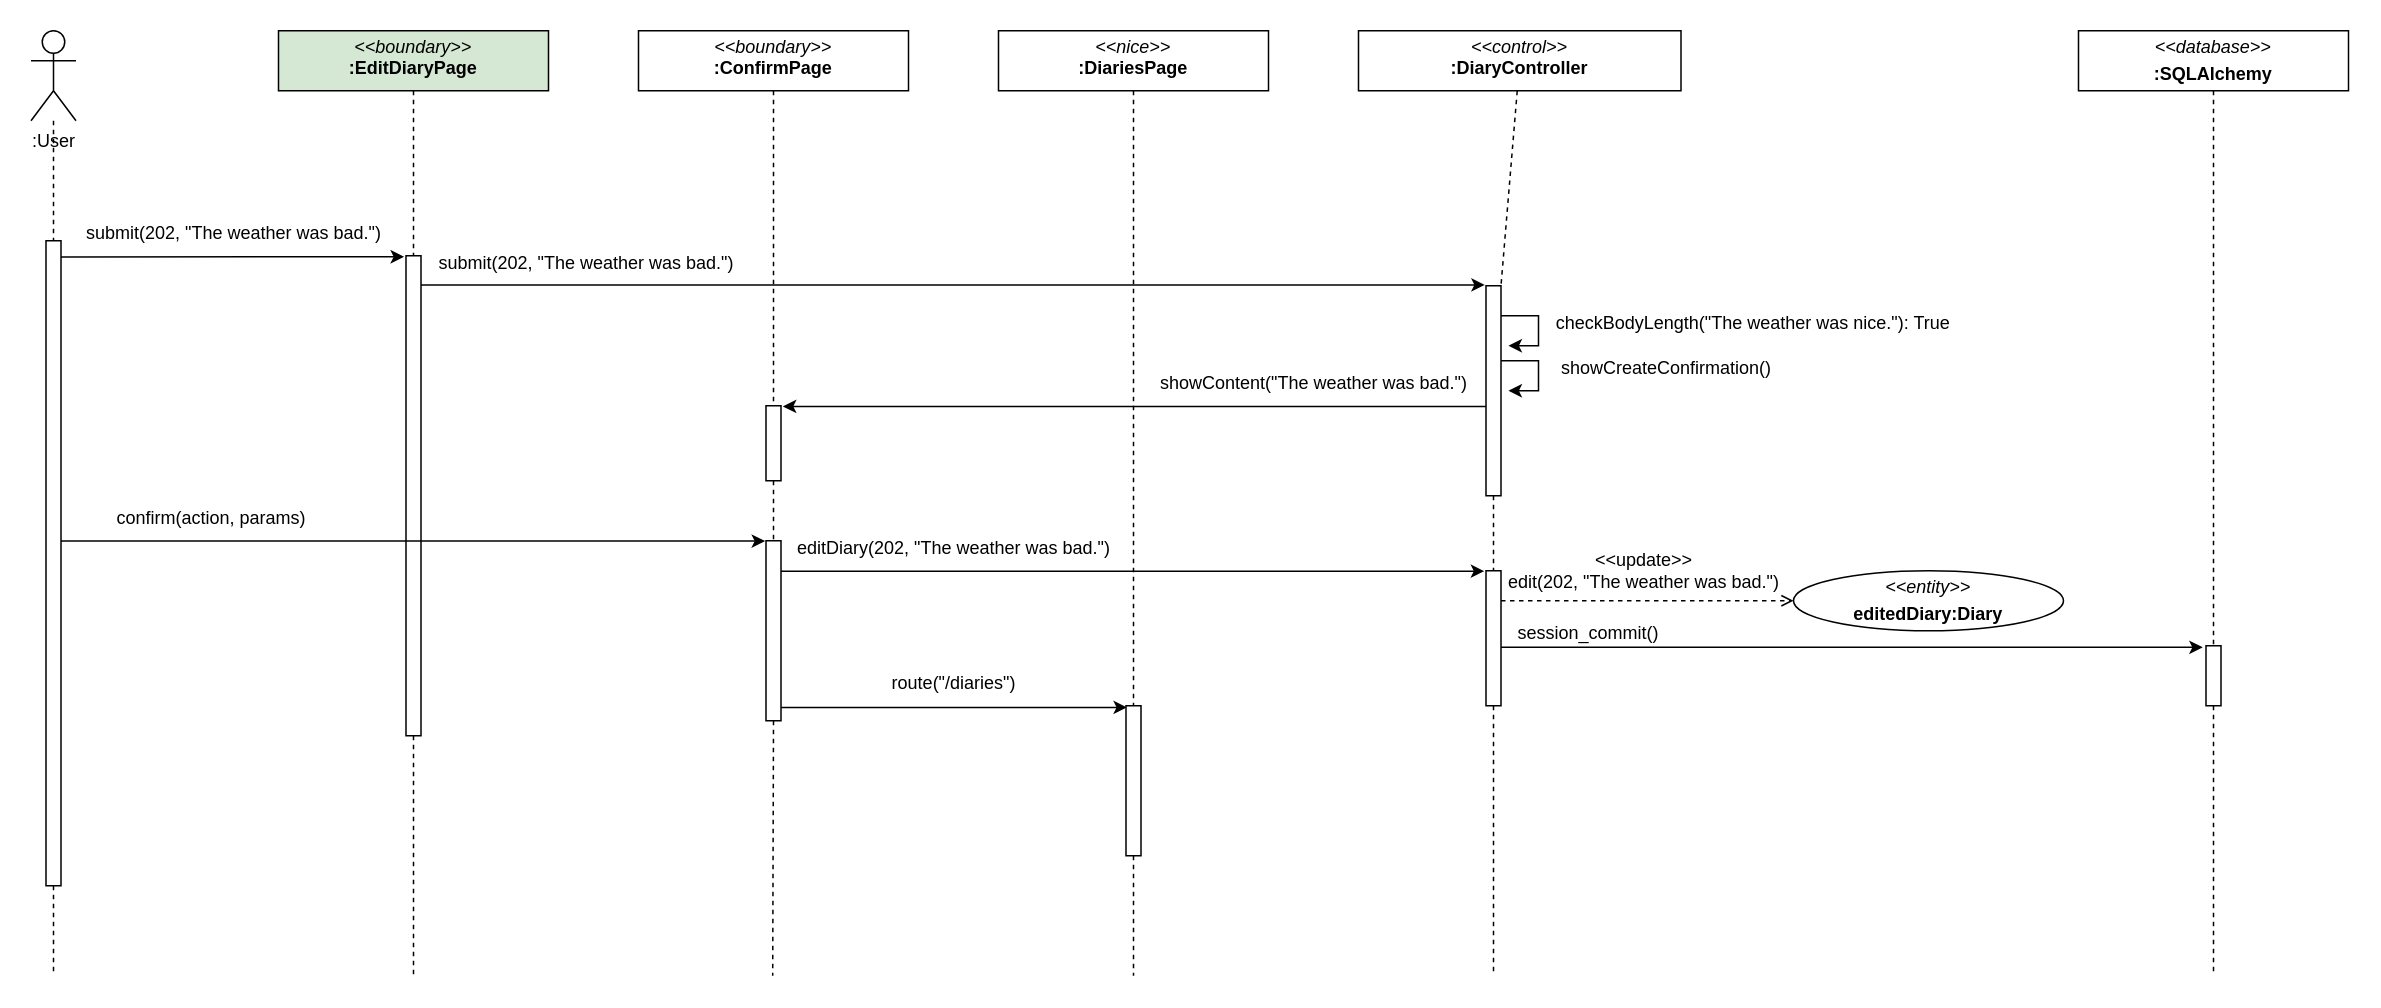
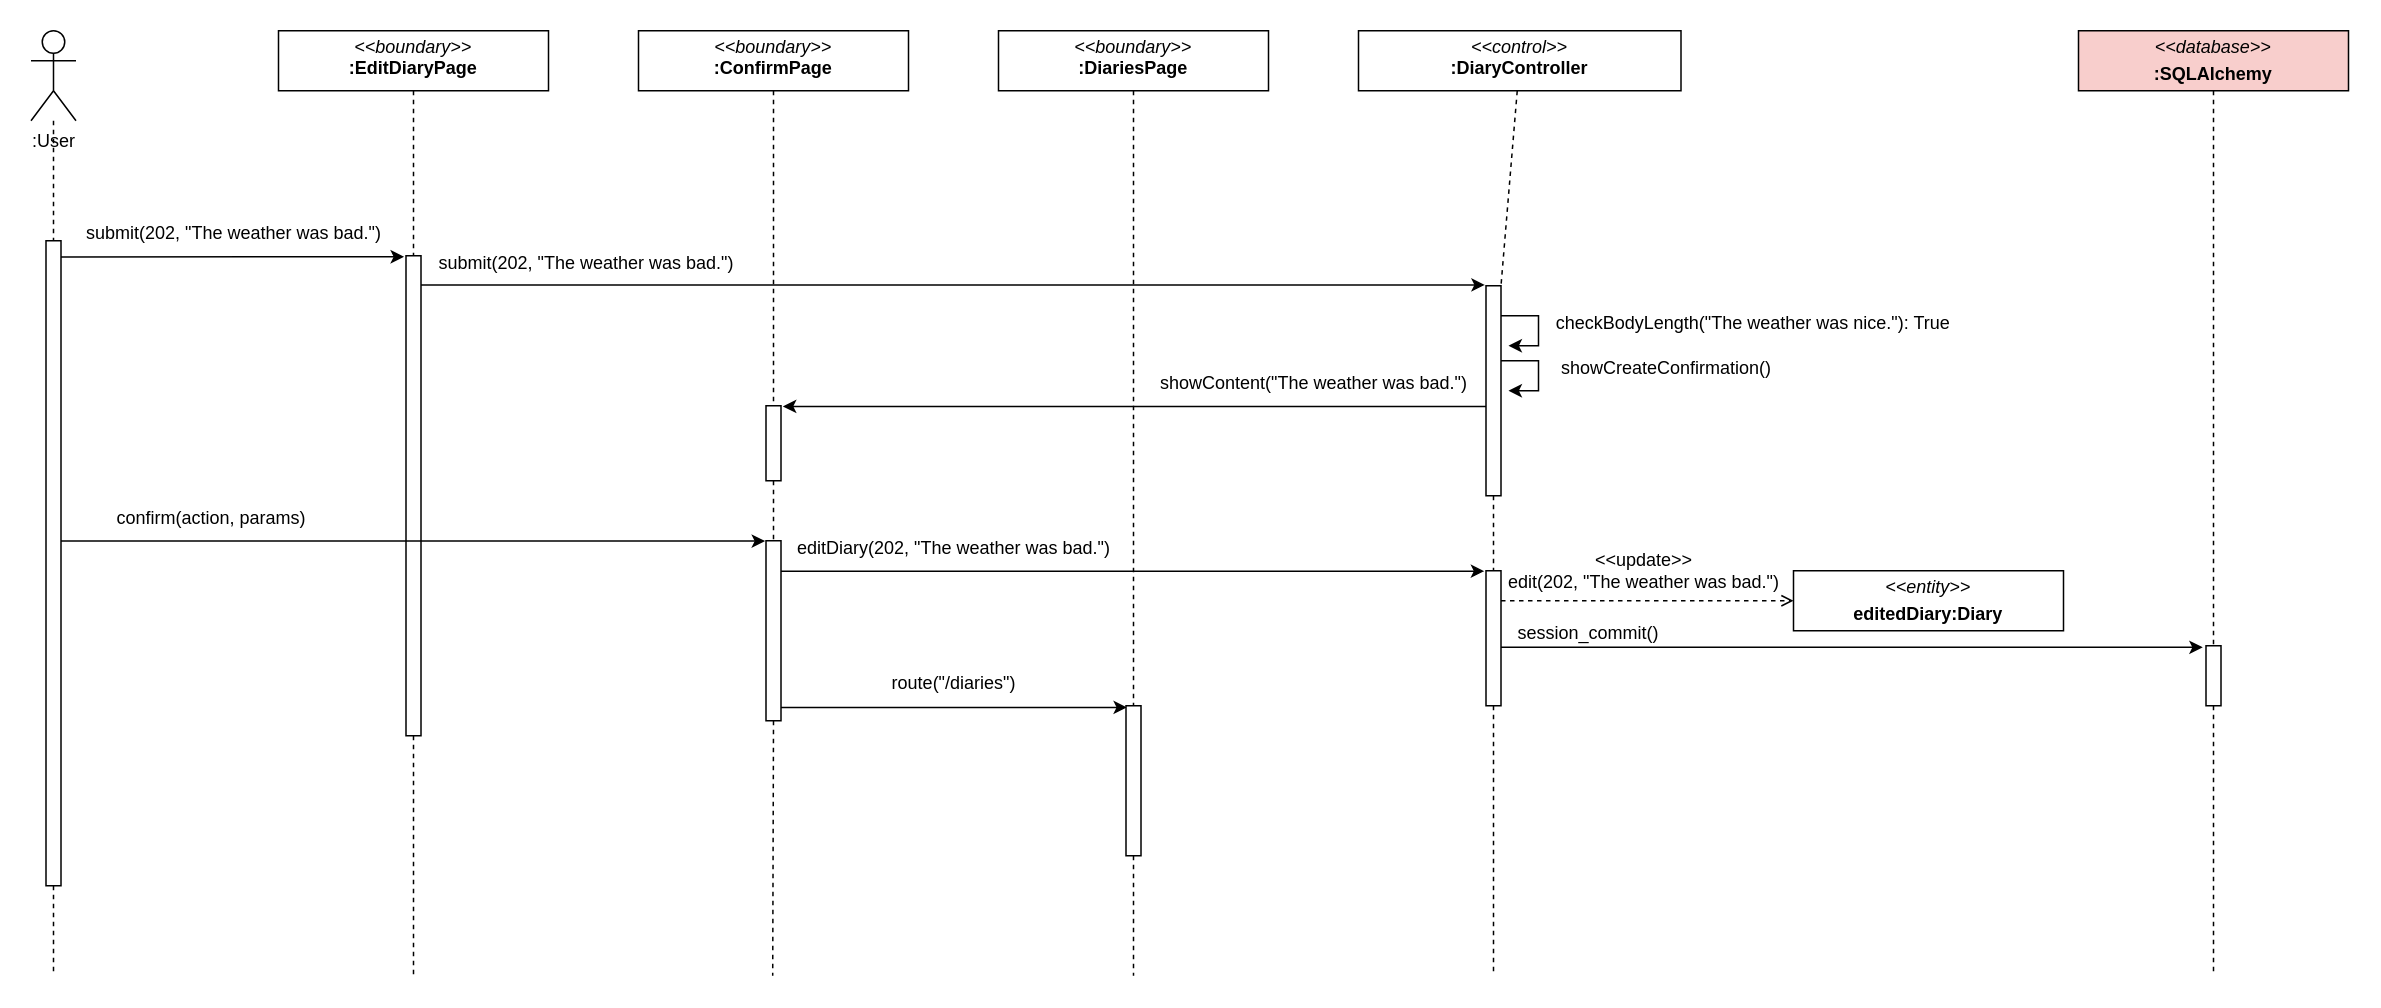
(1052, 52) -> (1059, 52)
(413, 61) -> (413, 61)
(2213, 61) -> (2213, 61)
(1928, 601) -> (1928, 601)
